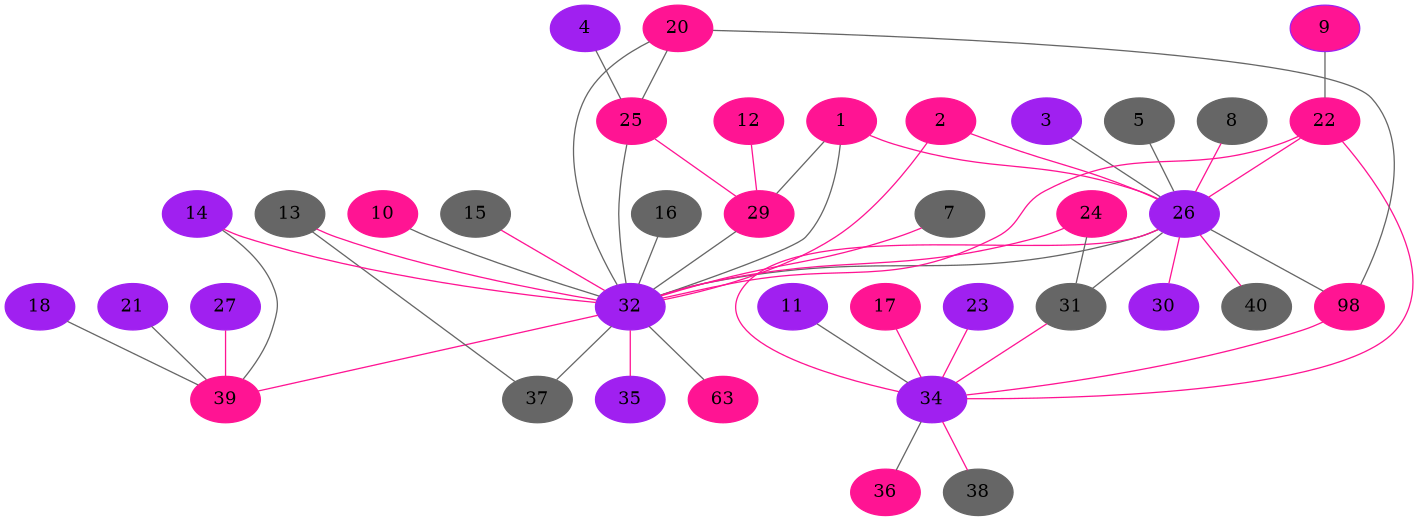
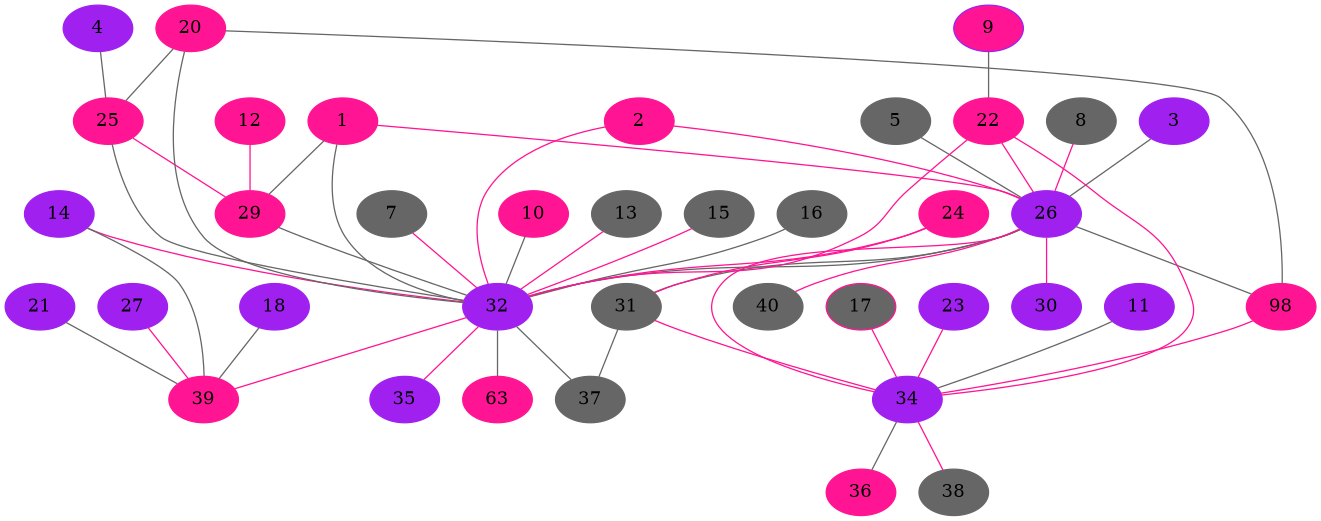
(1081, 260) -> (790, 260)
(414, 307) -> (608, 353)
(885, 307) -> (861, 307)
